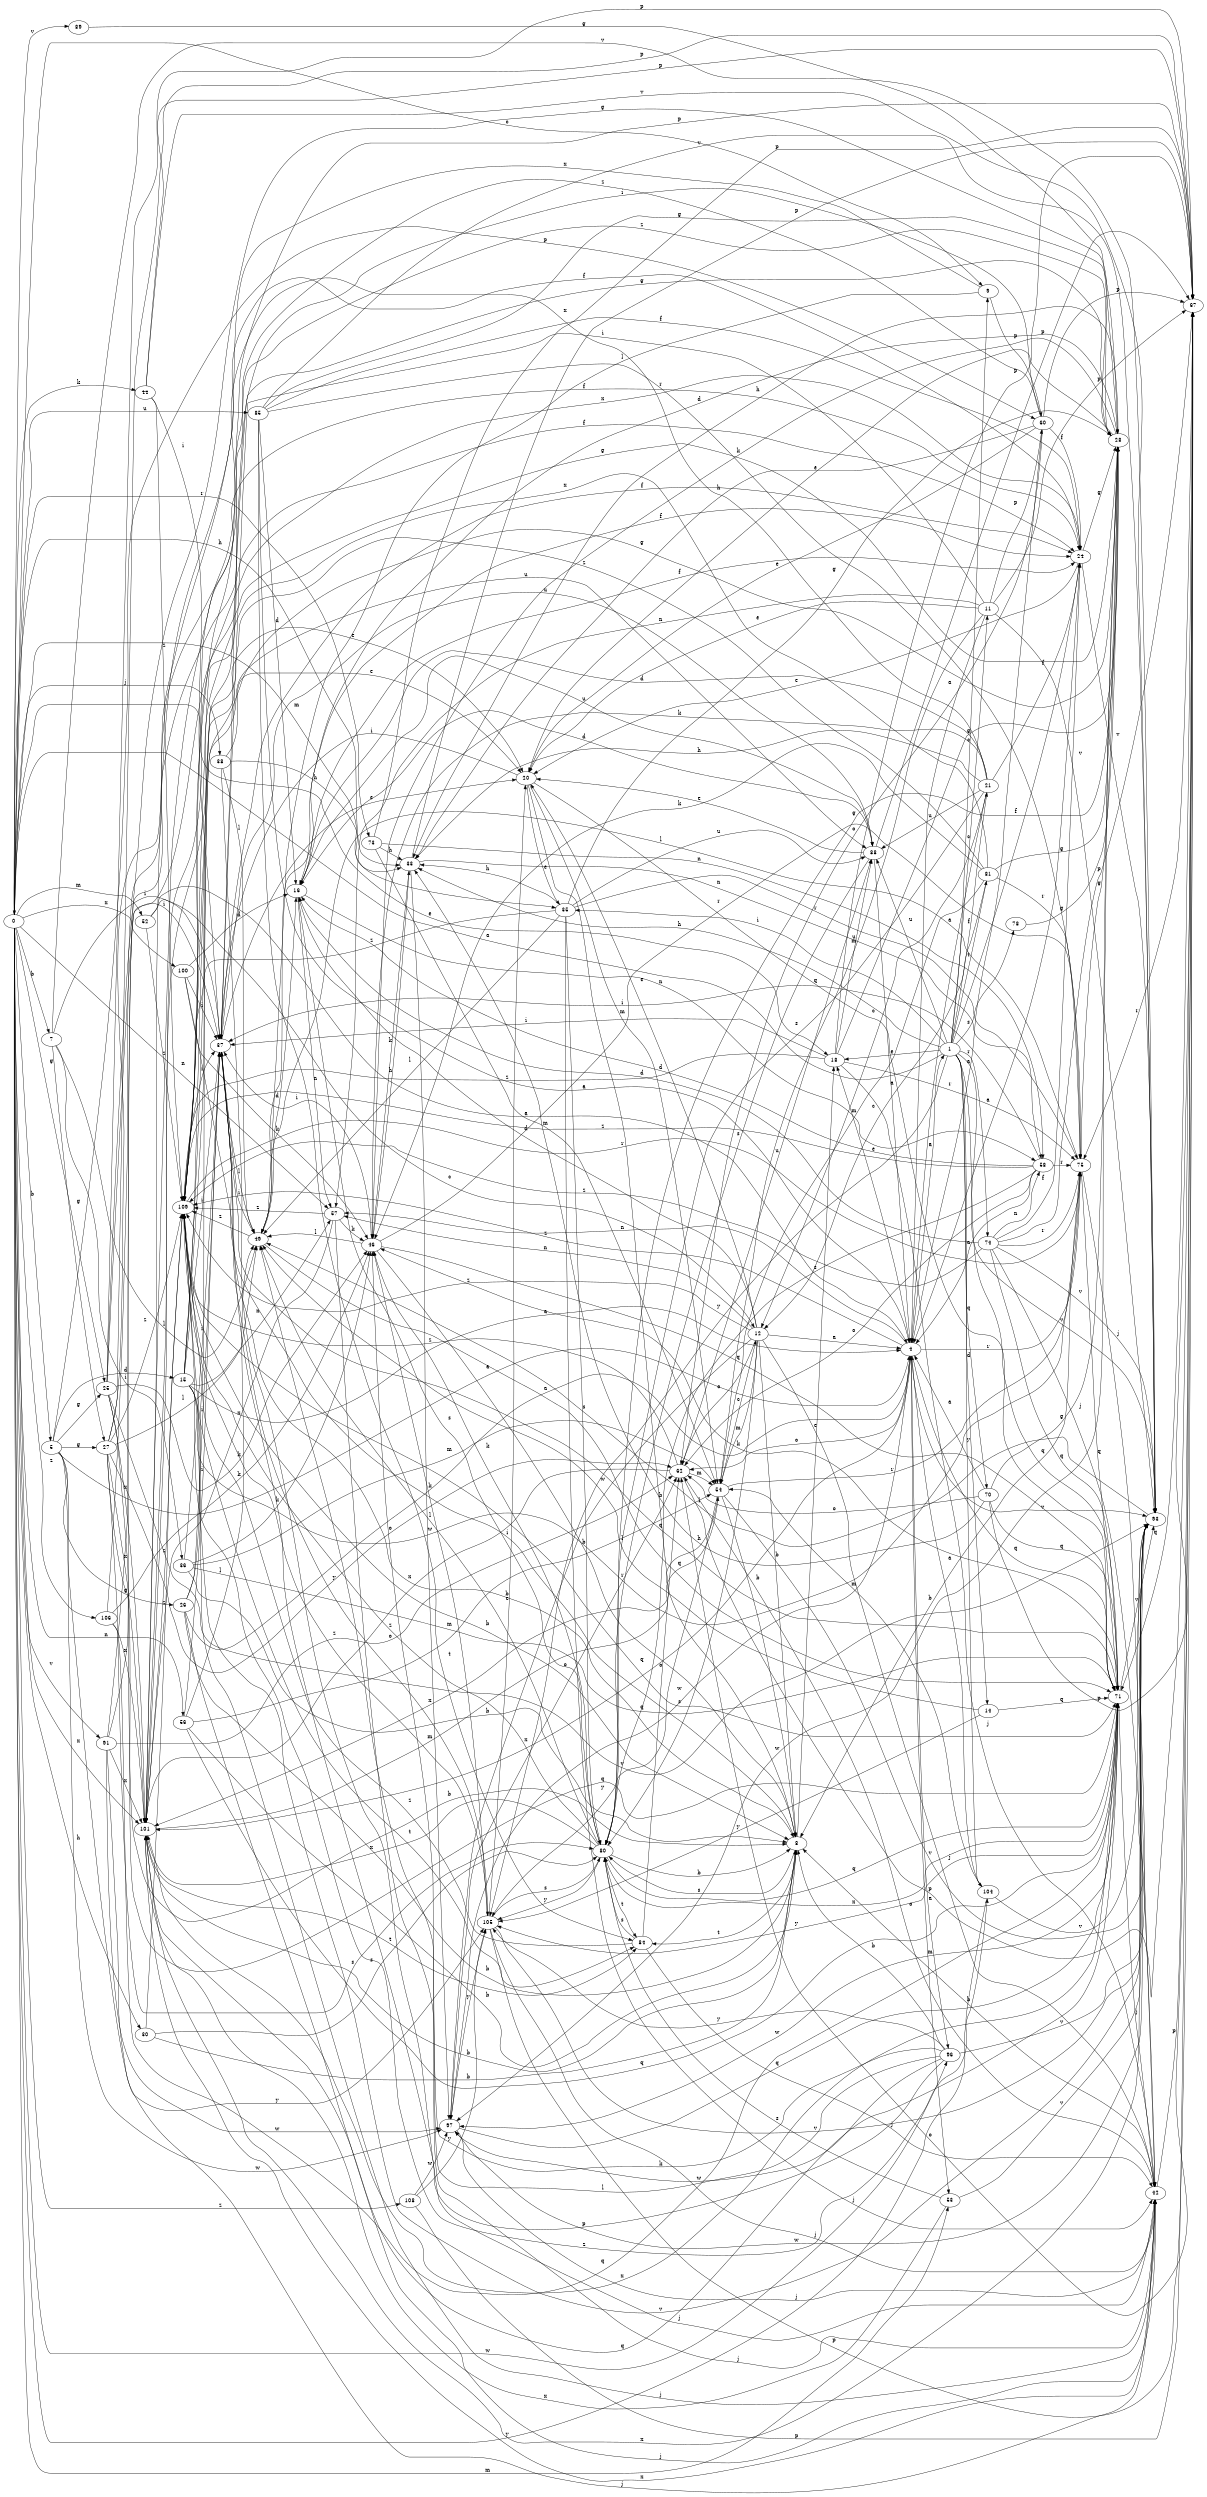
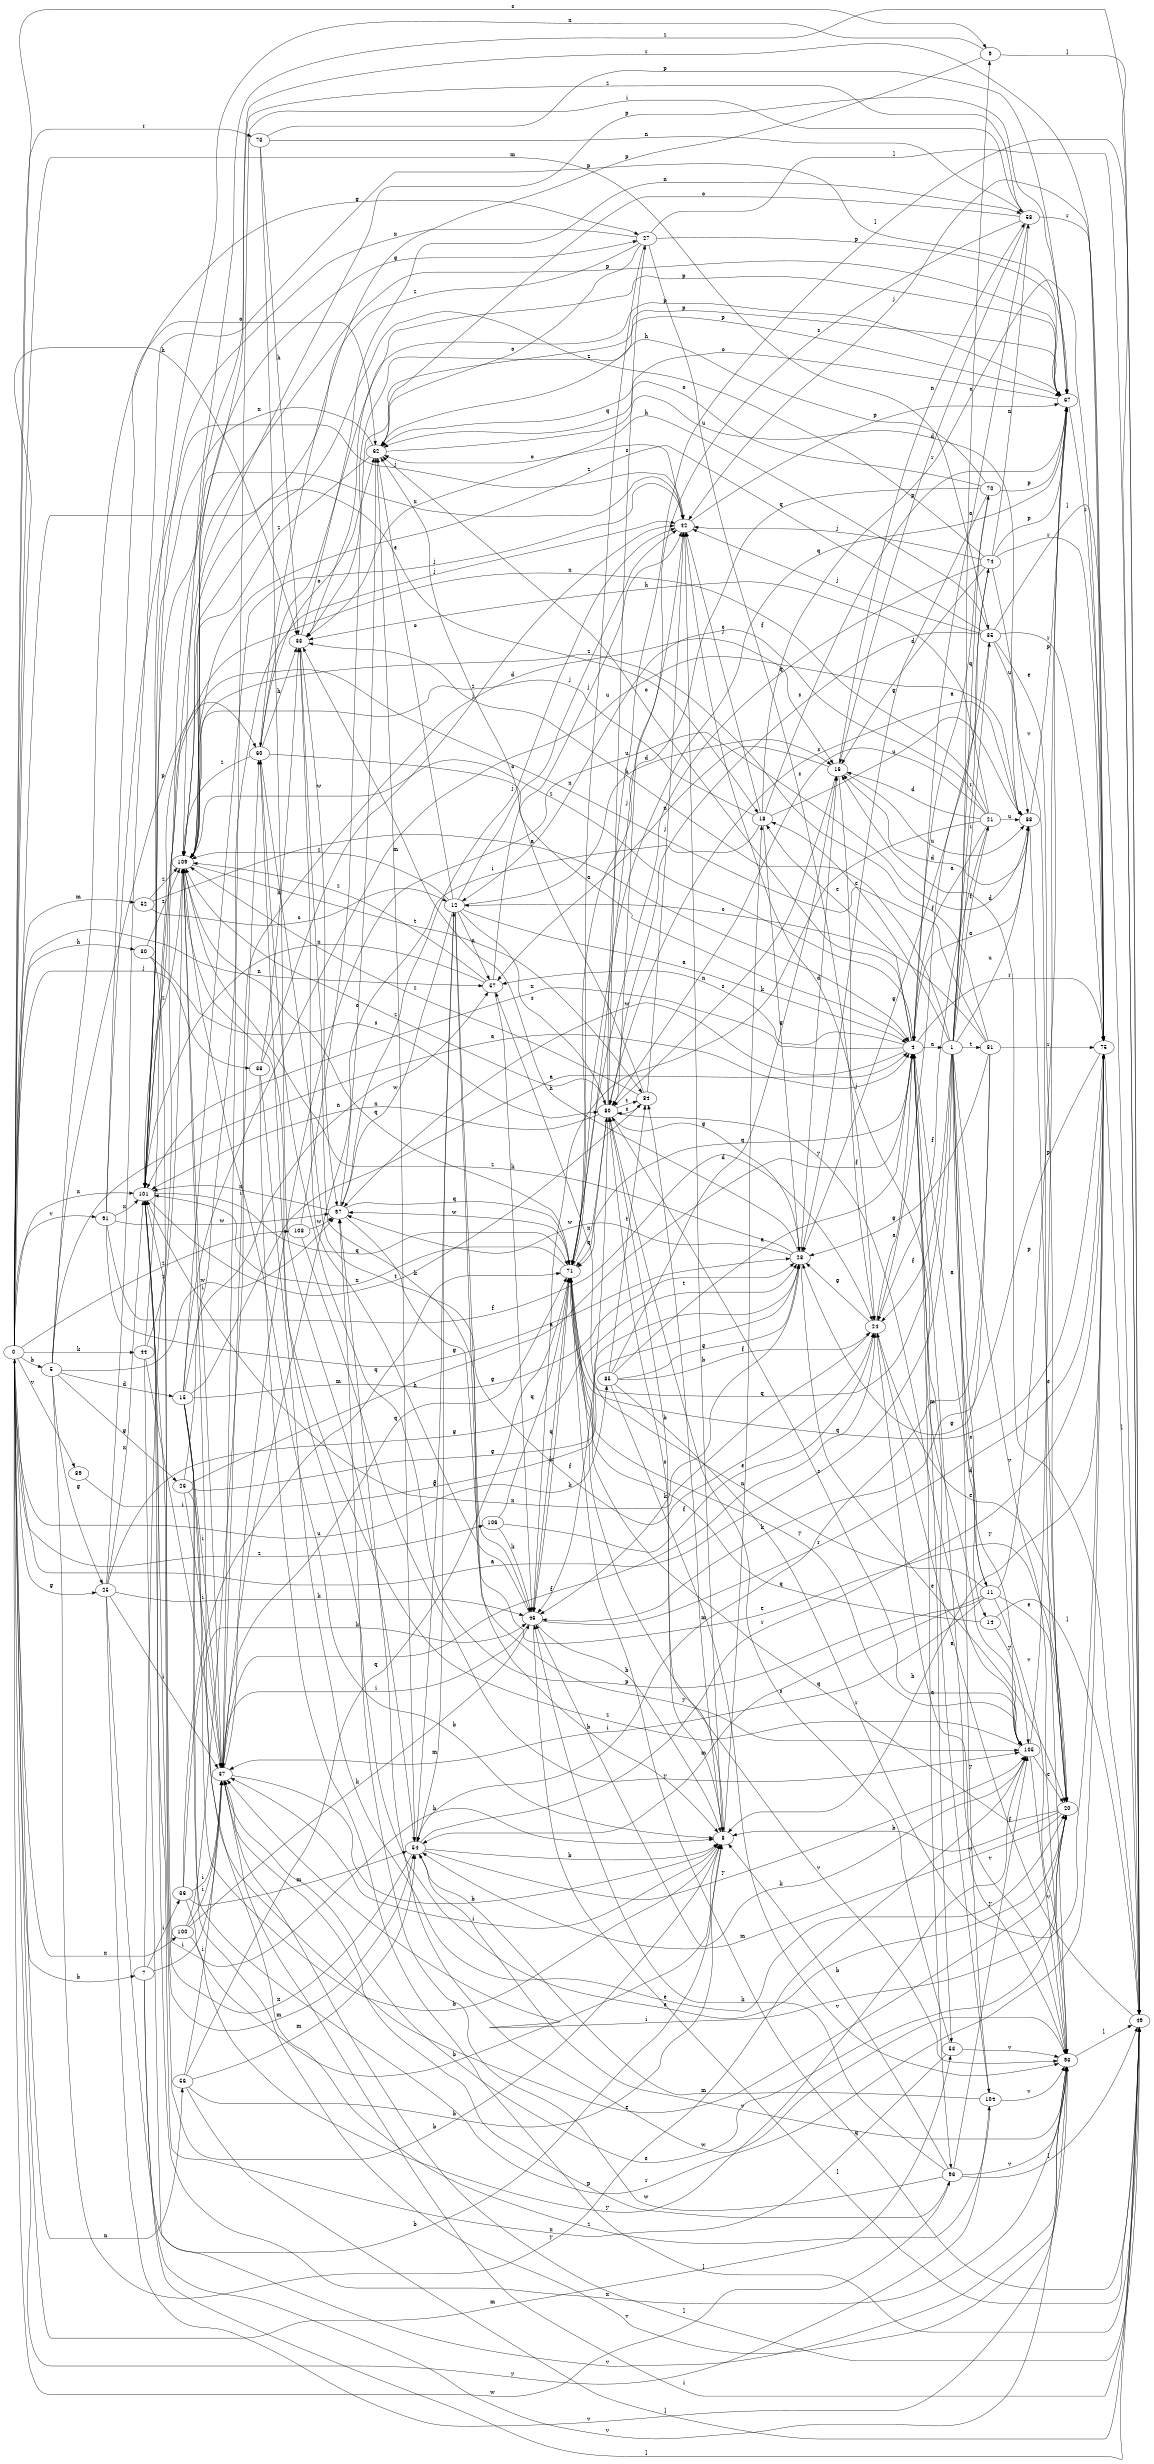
(360, 276) -> (239, 1291)
(537, 845) -> (1052, 1243)
(1016, 924) -> none
(135, 1720) -> (248, 1192)
(137, 1993) -> (621, 676)
